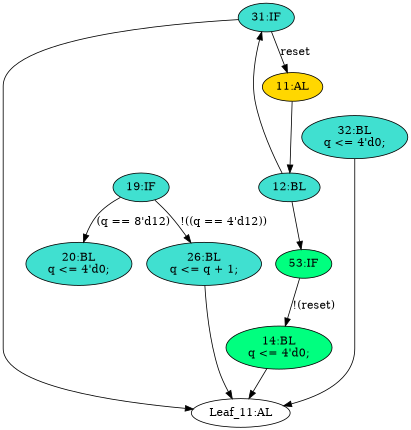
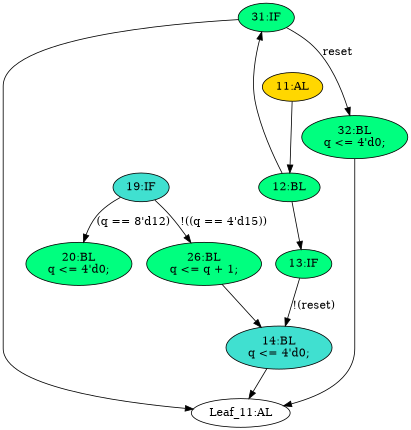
(266, 18) -> (266, 18)
(278, 48) -> (326, 61)
(355, 137) -> (355, 137)
(289, 187) -> (289, 187)
(224, 222) -> (224, 222)
(79, 264) -> (79, 264)
(204, 264) -> (204, 264)
(304, 264) -> (304, 264)
(211, 340) -> (239, 303)
(279, 348) -> (279, 348)
